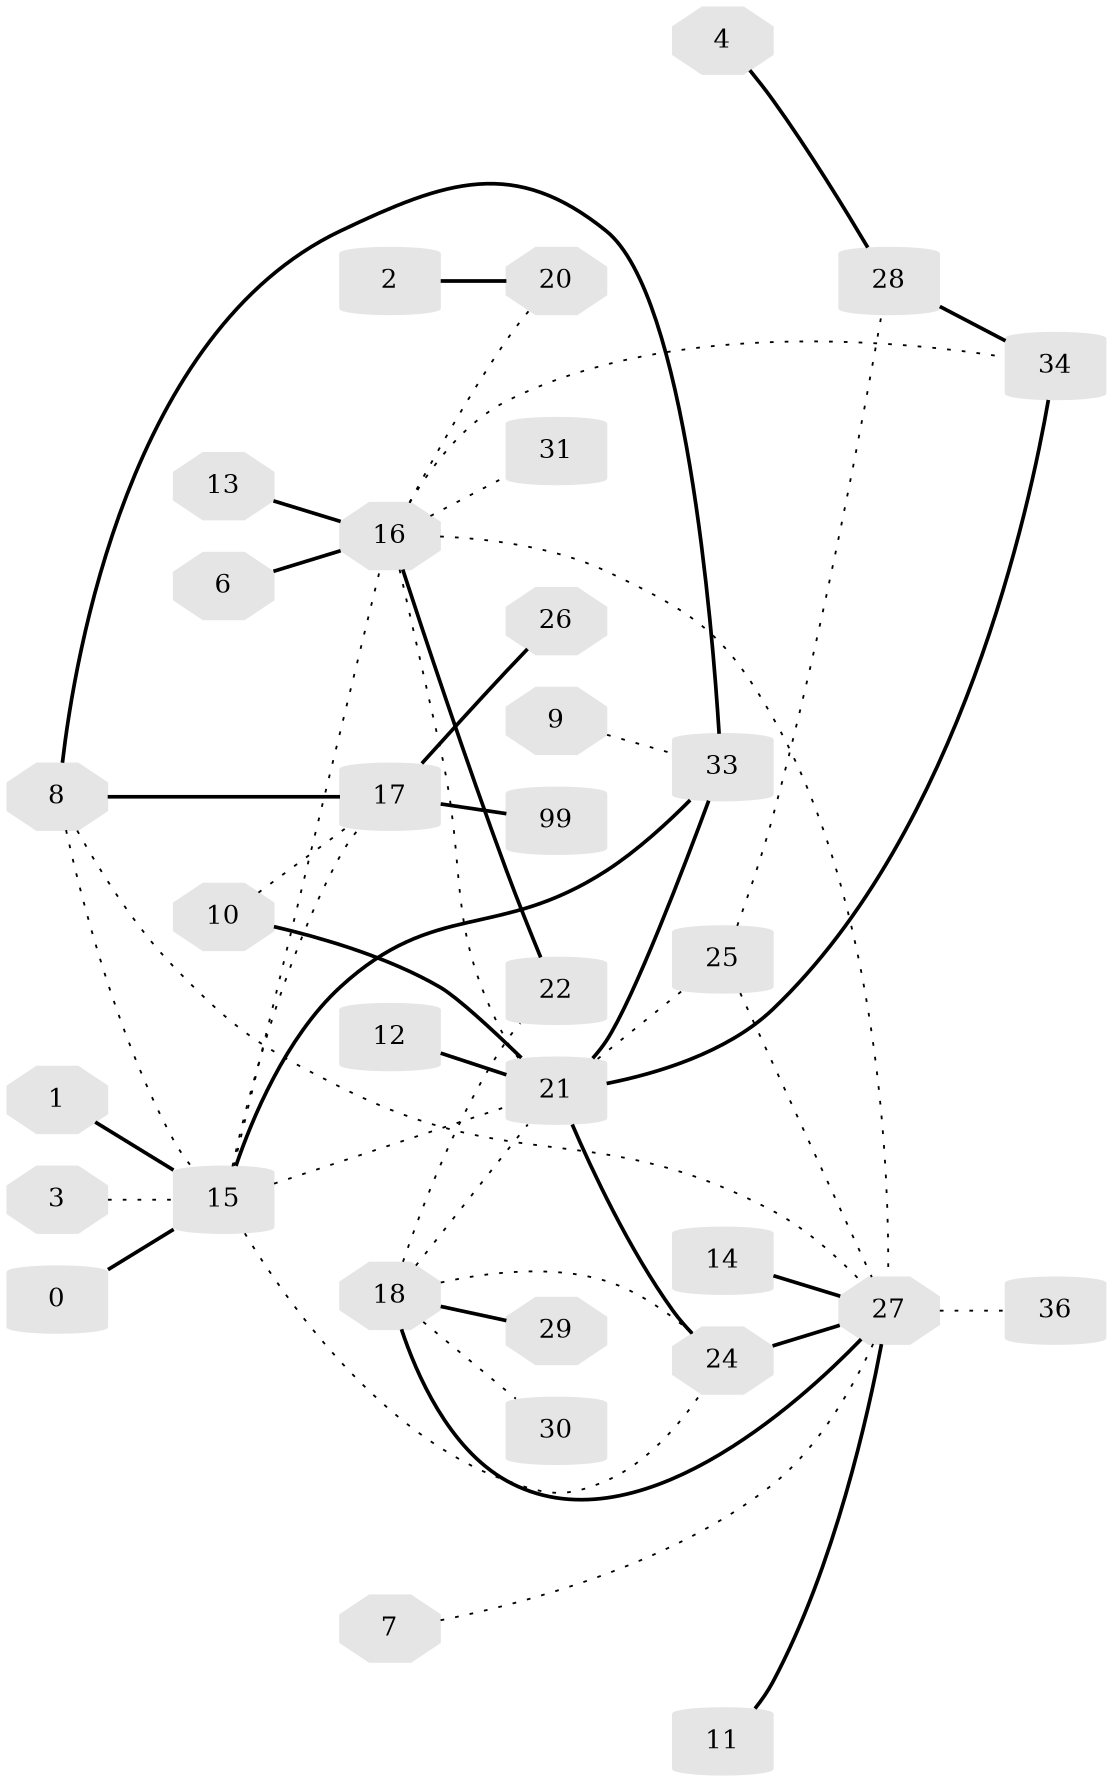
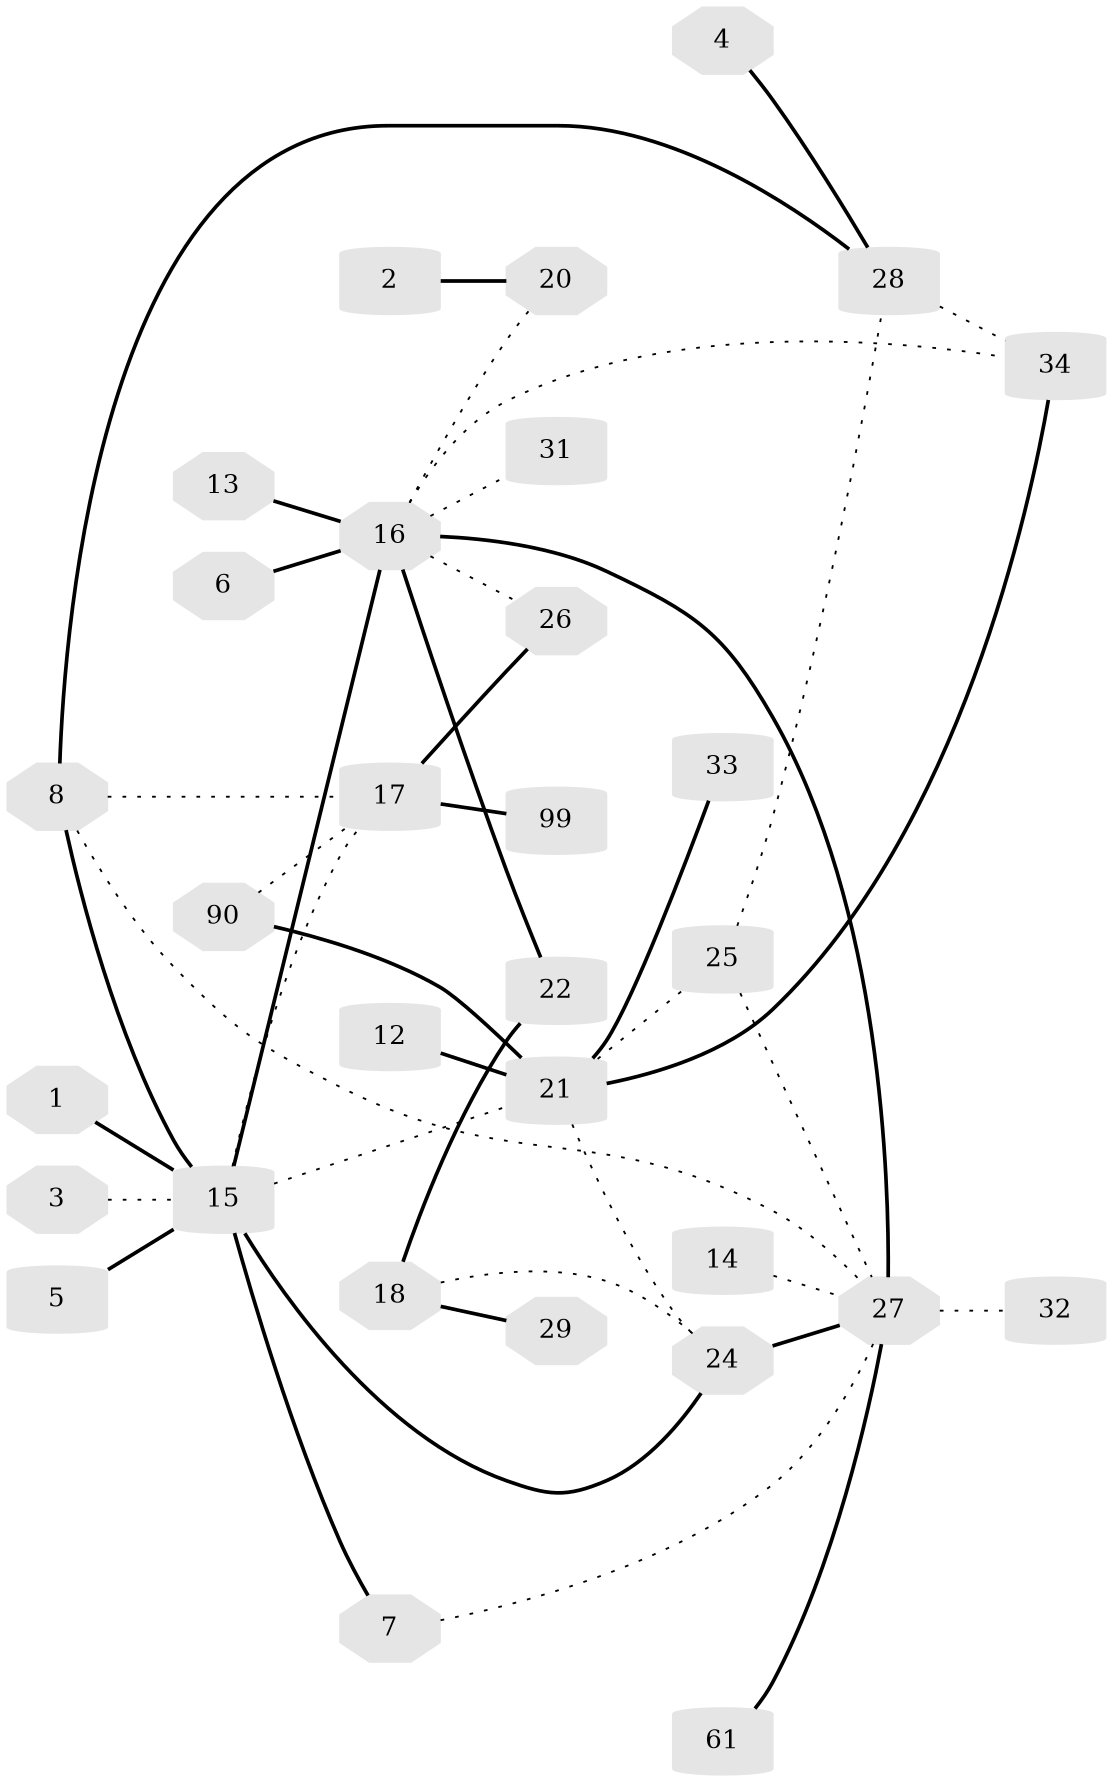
(426, 196) -> (255, 176)
(973, 324) -> (973, 324)
(556, 721) -> none
(224, 797) -> (224, 797)
(811, 799) -> (811, 799)
(452, 817) -> (473, 579)
(303, 883) -> (303, 883)
(224, 917) -> (224, 917)
(422, 936) -> (292, 1418)
(115, 1004) -> (115, 1004)
(450, 1144) -> (450, 1144)
(472, 1195) -> none
(625, 1233) -> (625, 1233)
(807, 1286) -> (807, 1286)
(57, 1300) -> (57, 1300)
(1056, 1311) -> (1056, 1311)
(556, 1431) -> none
(447, 1451) -> (447, 1451)
(613, 1496) -> none
(723, 1741) -> (723, 1741)
